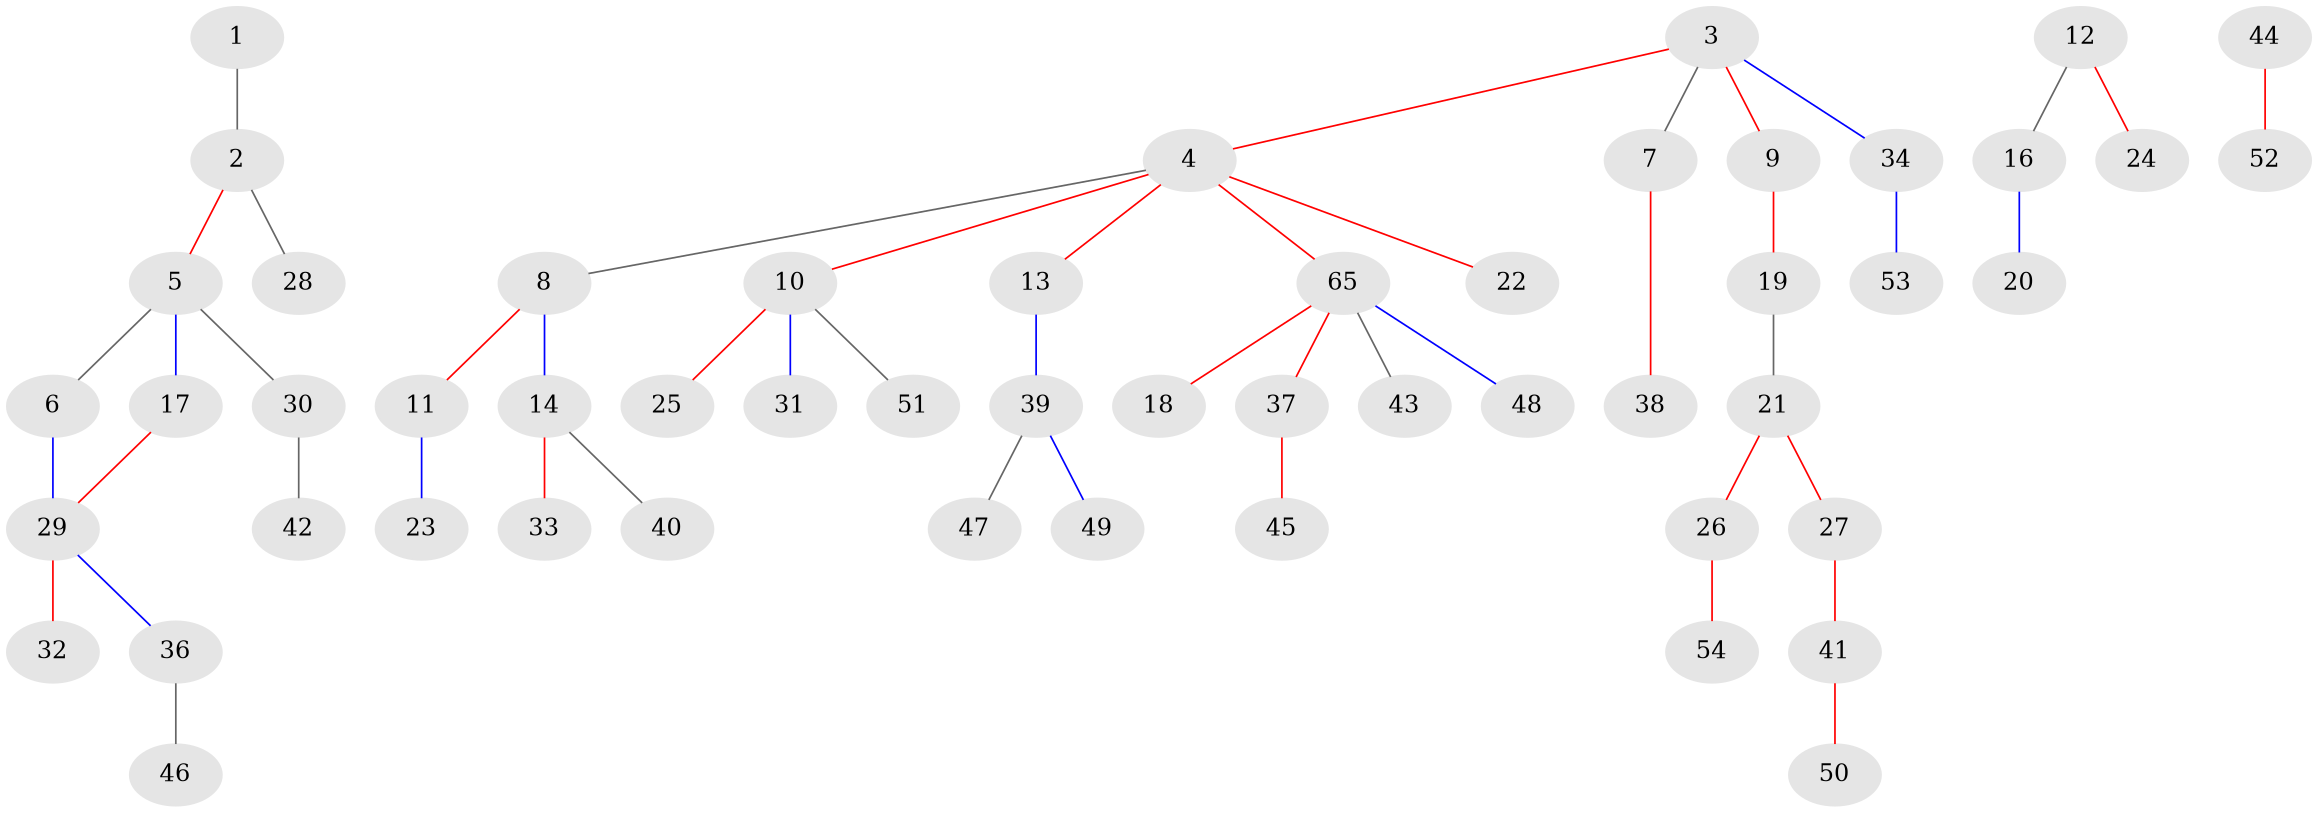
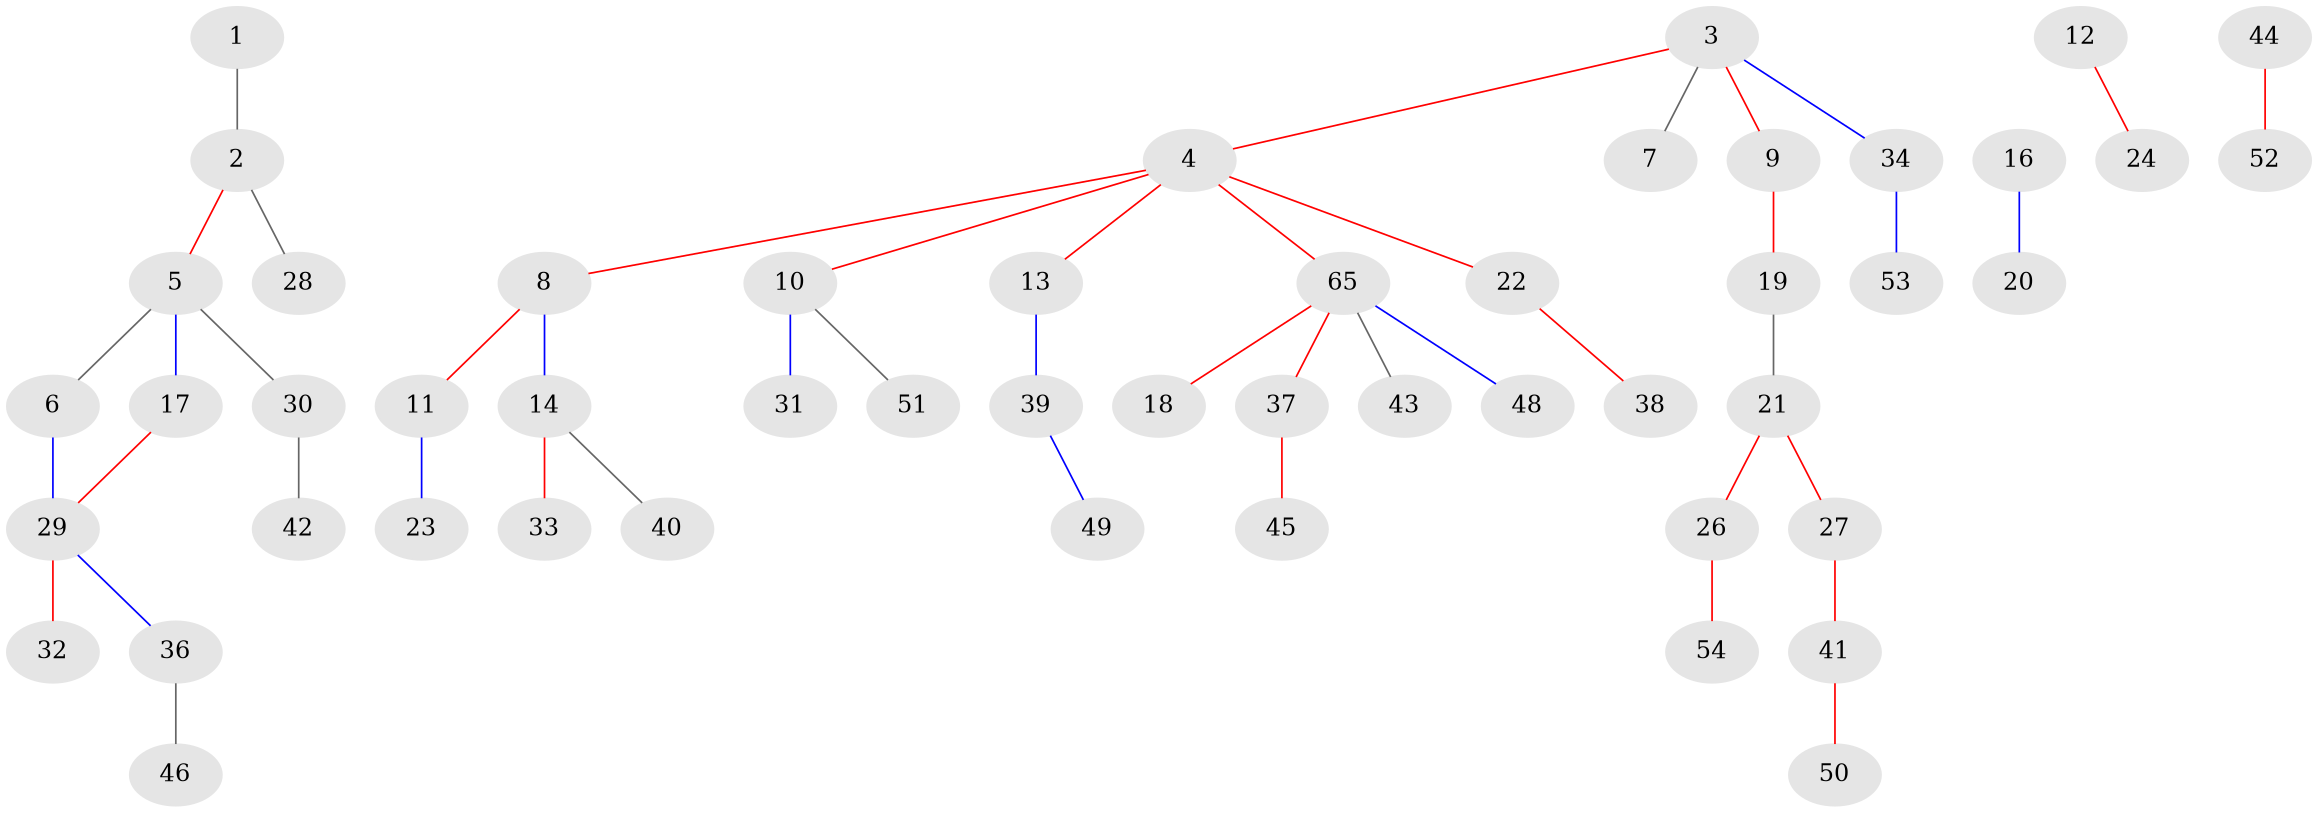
(2050, 99) -> none
(867, 222) -> (867, 222)
(1651, 283) -> (1582, 345)
(667, 406) -> none
(975, 529) -> none
